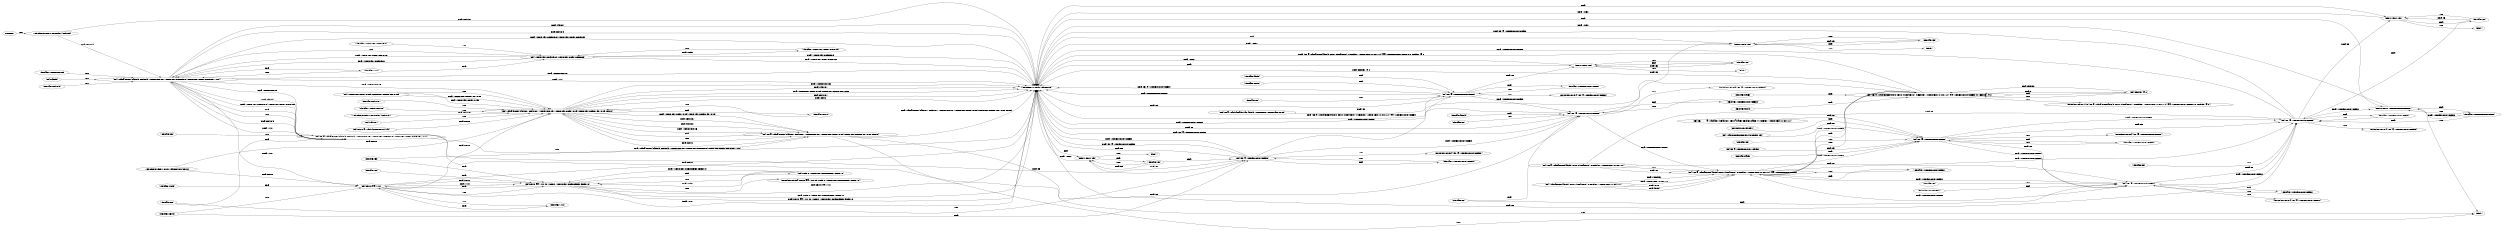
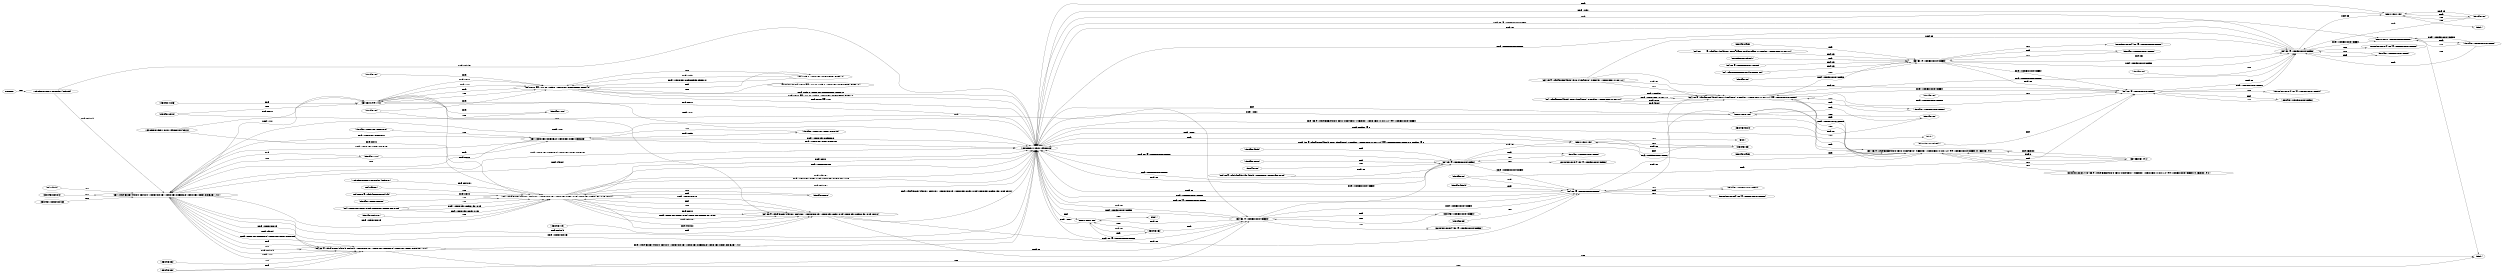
(1700, 26) -> none
none -> (557, 226)
